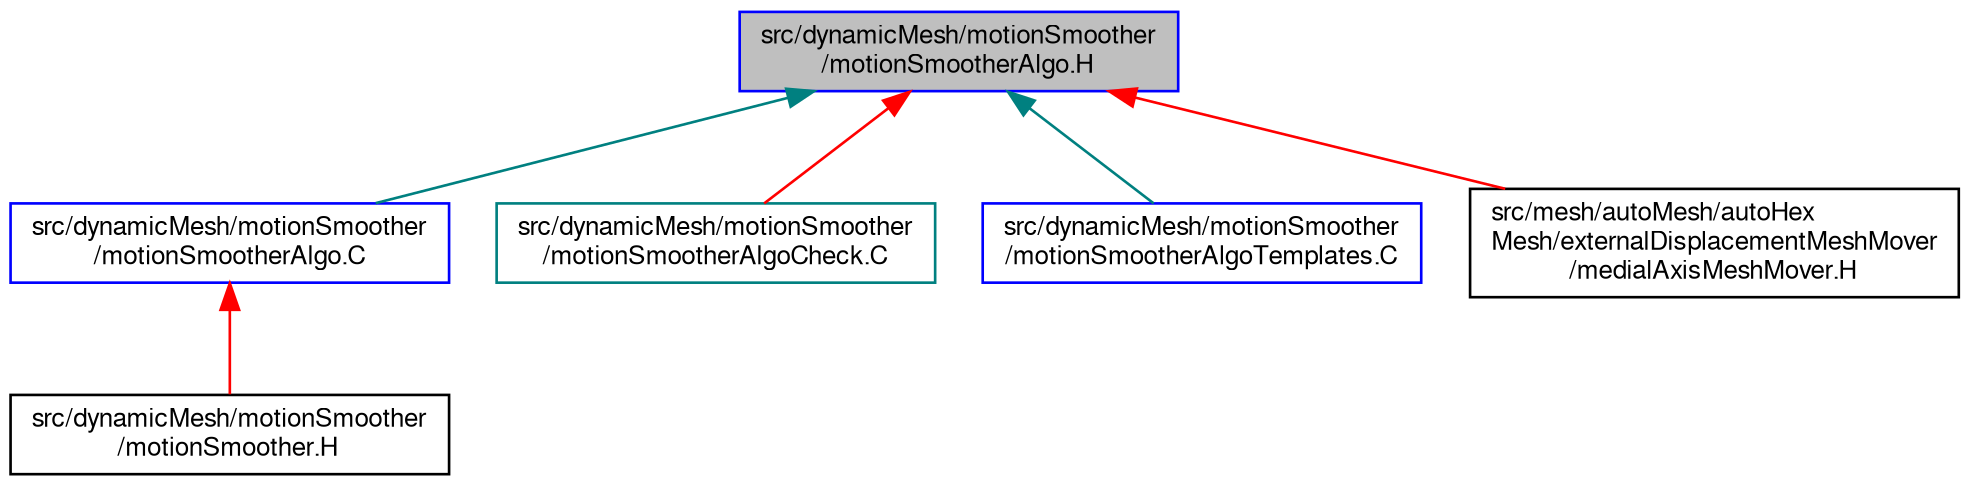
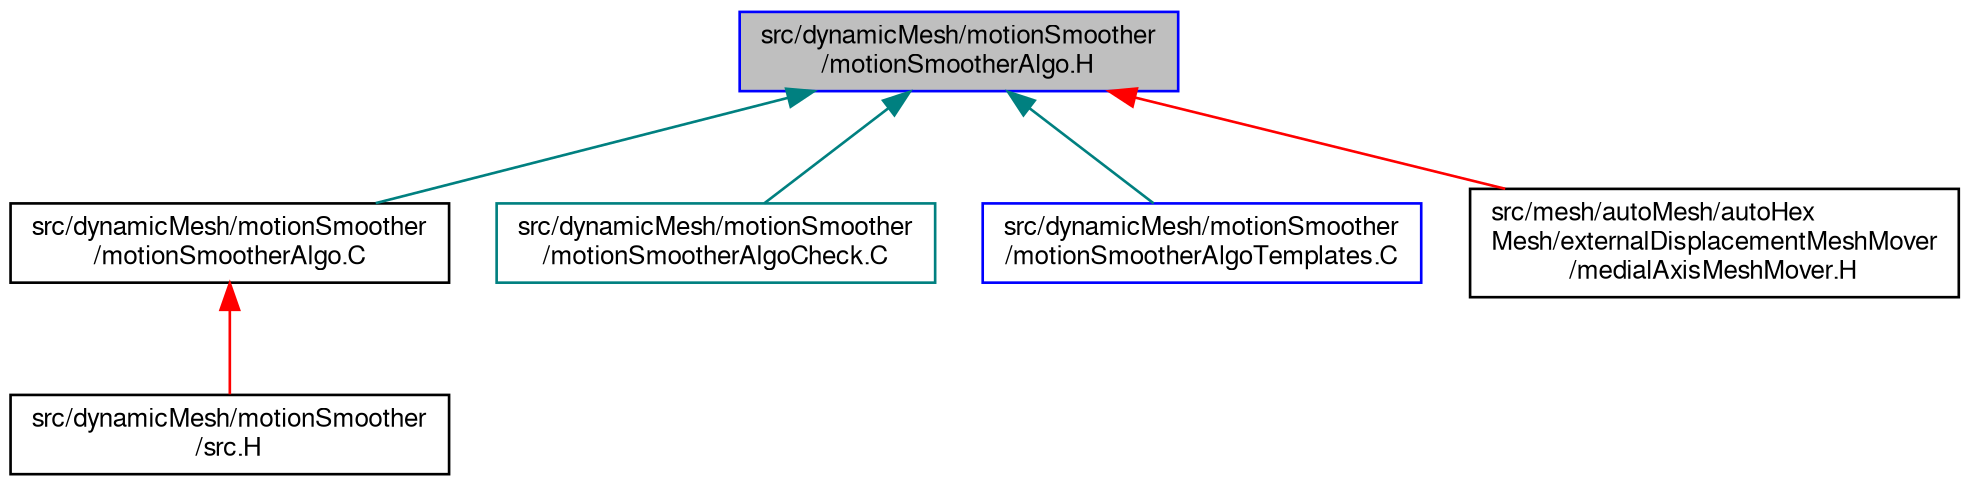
(826, 156) -> (826, 156)
(230, 243) -> (230, 243)
(230, 435) -> (230, 435)
